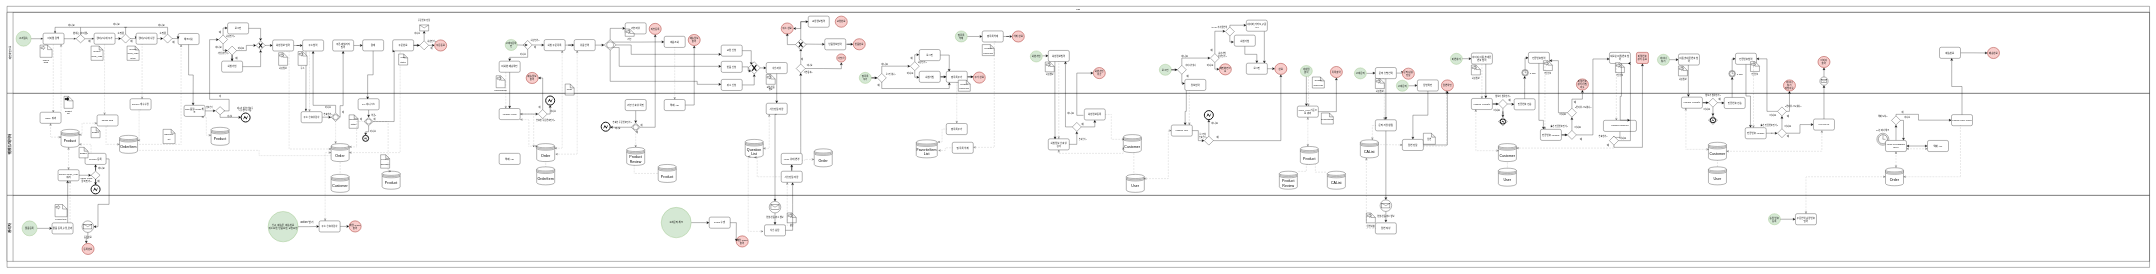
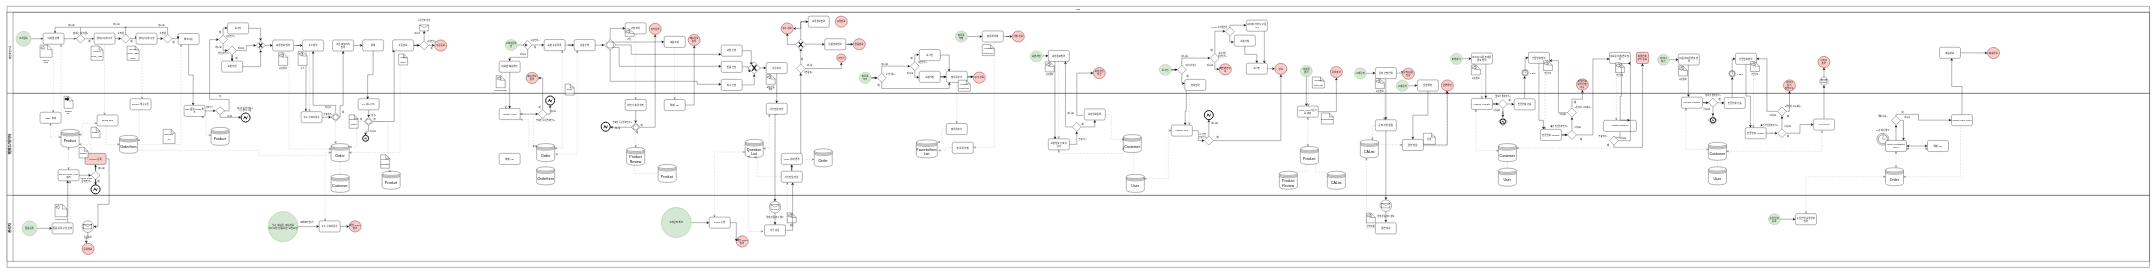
none -> (636, 97)
(96, 159) -> (96, 159)
none -> (714, 215)
